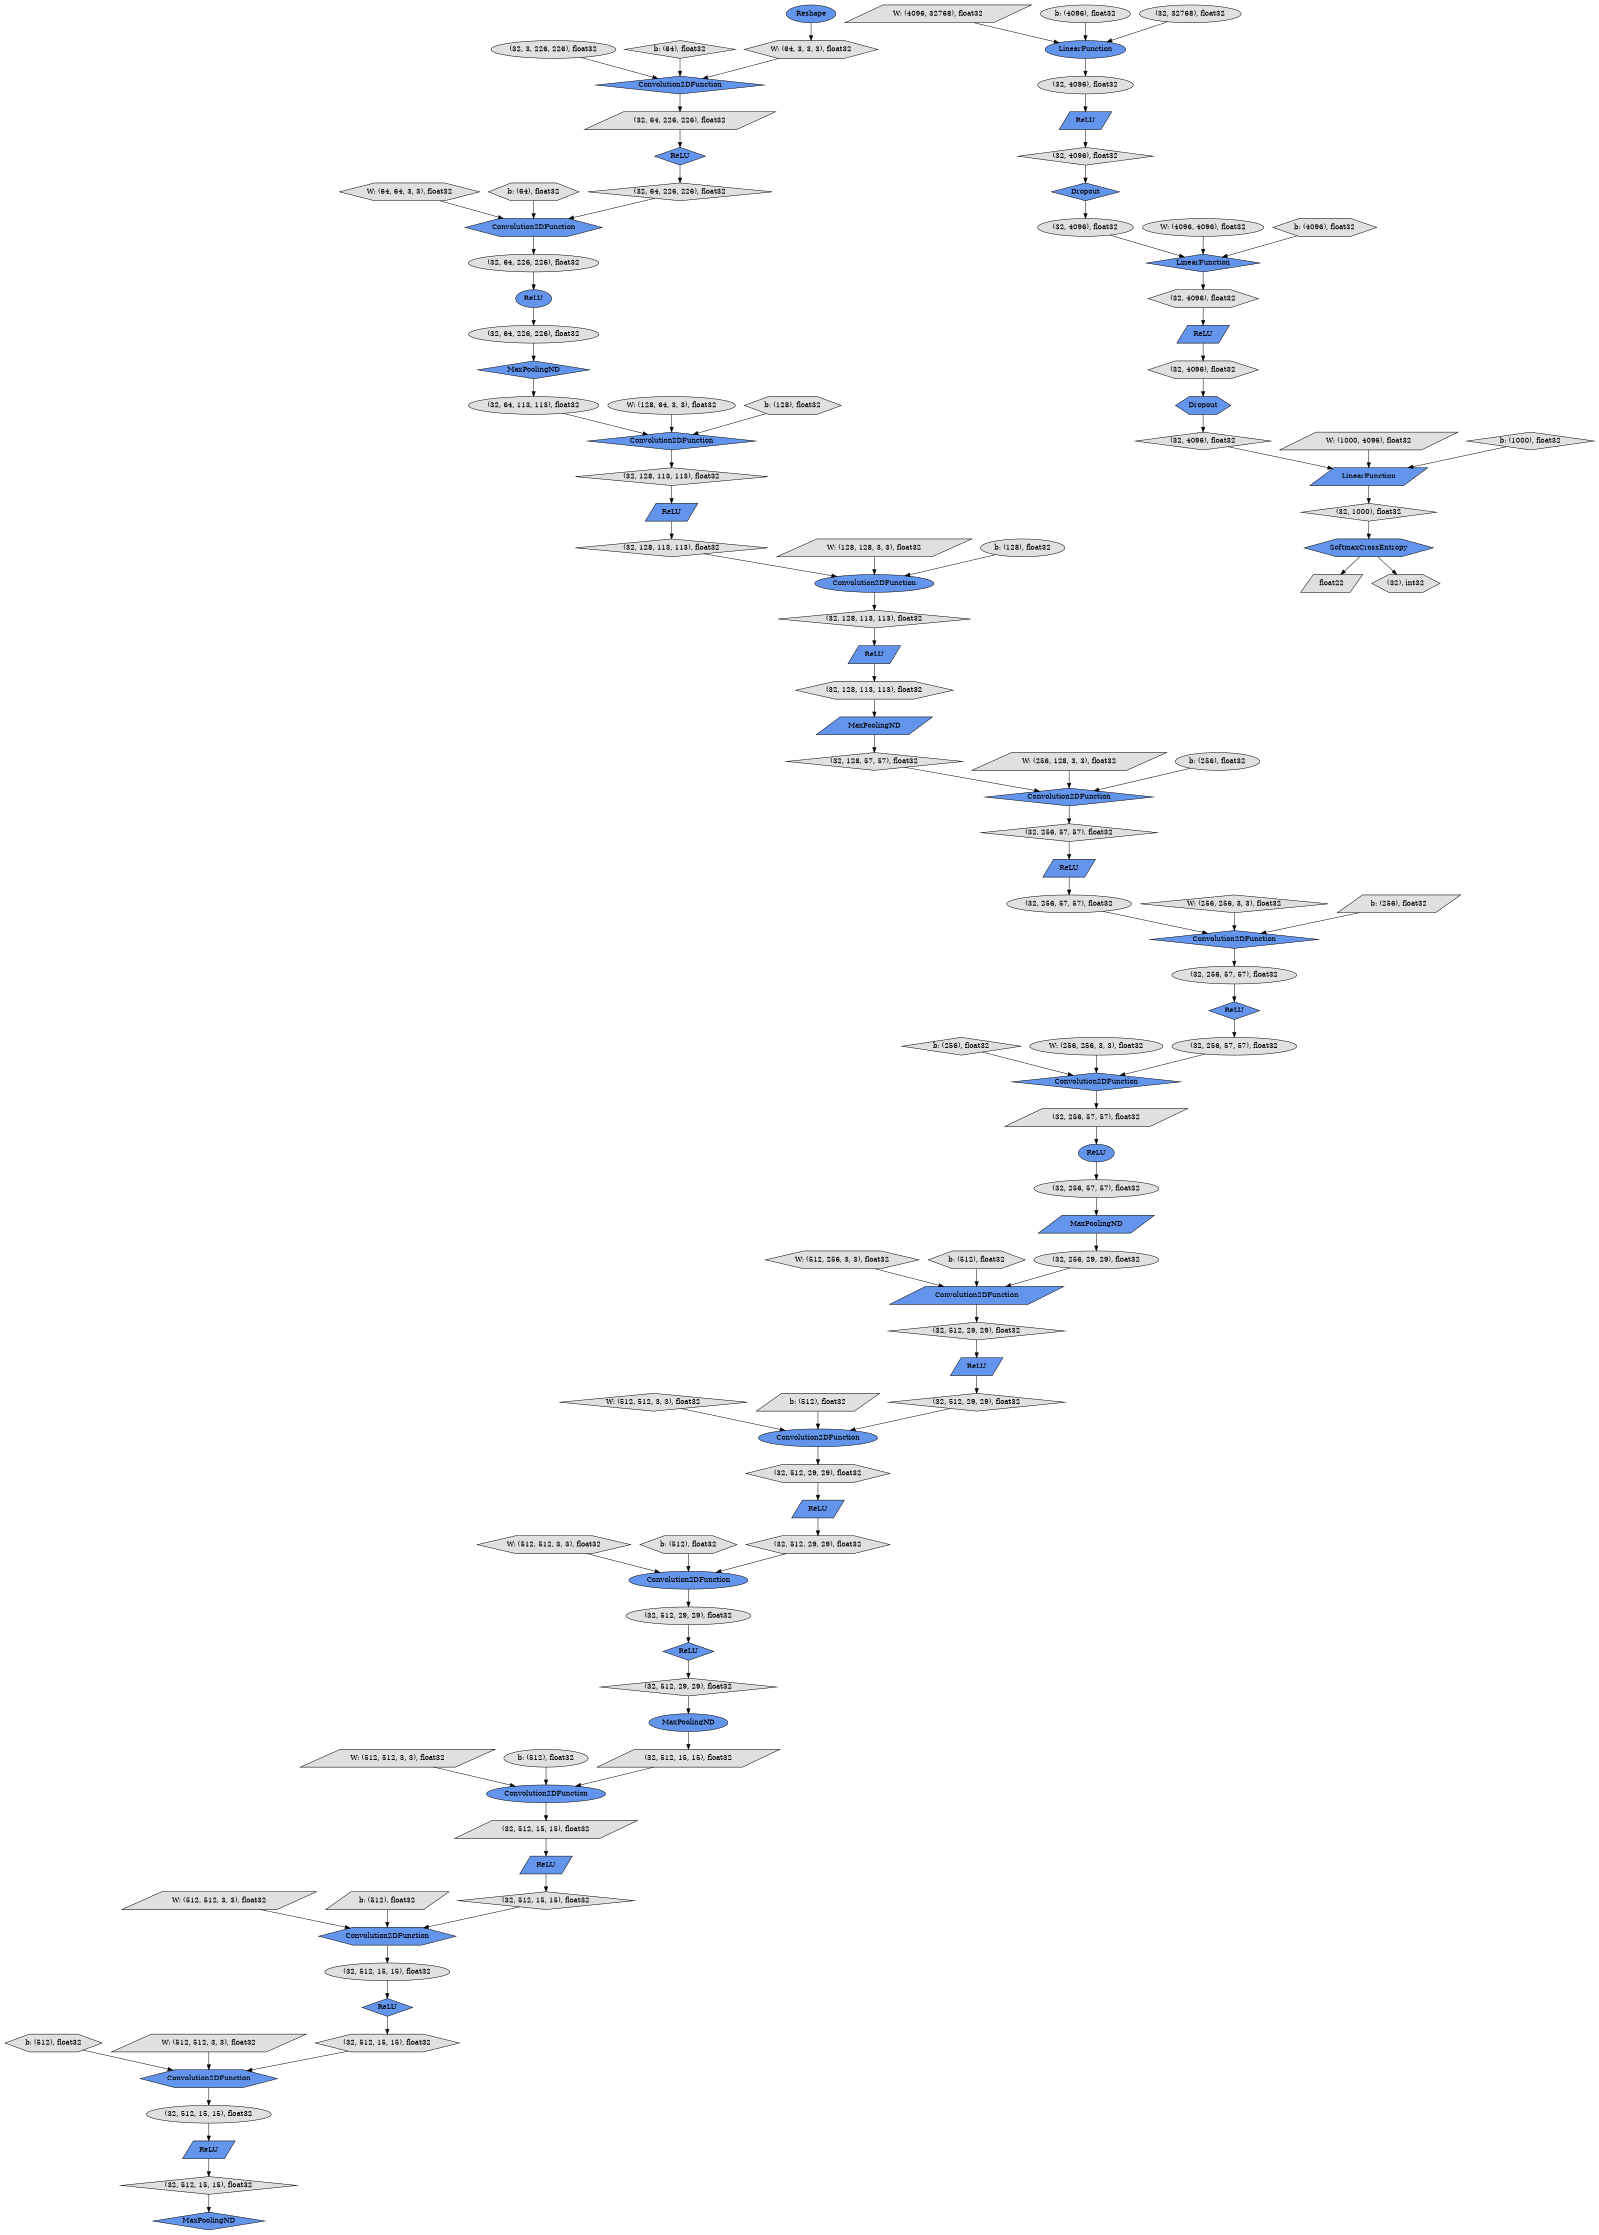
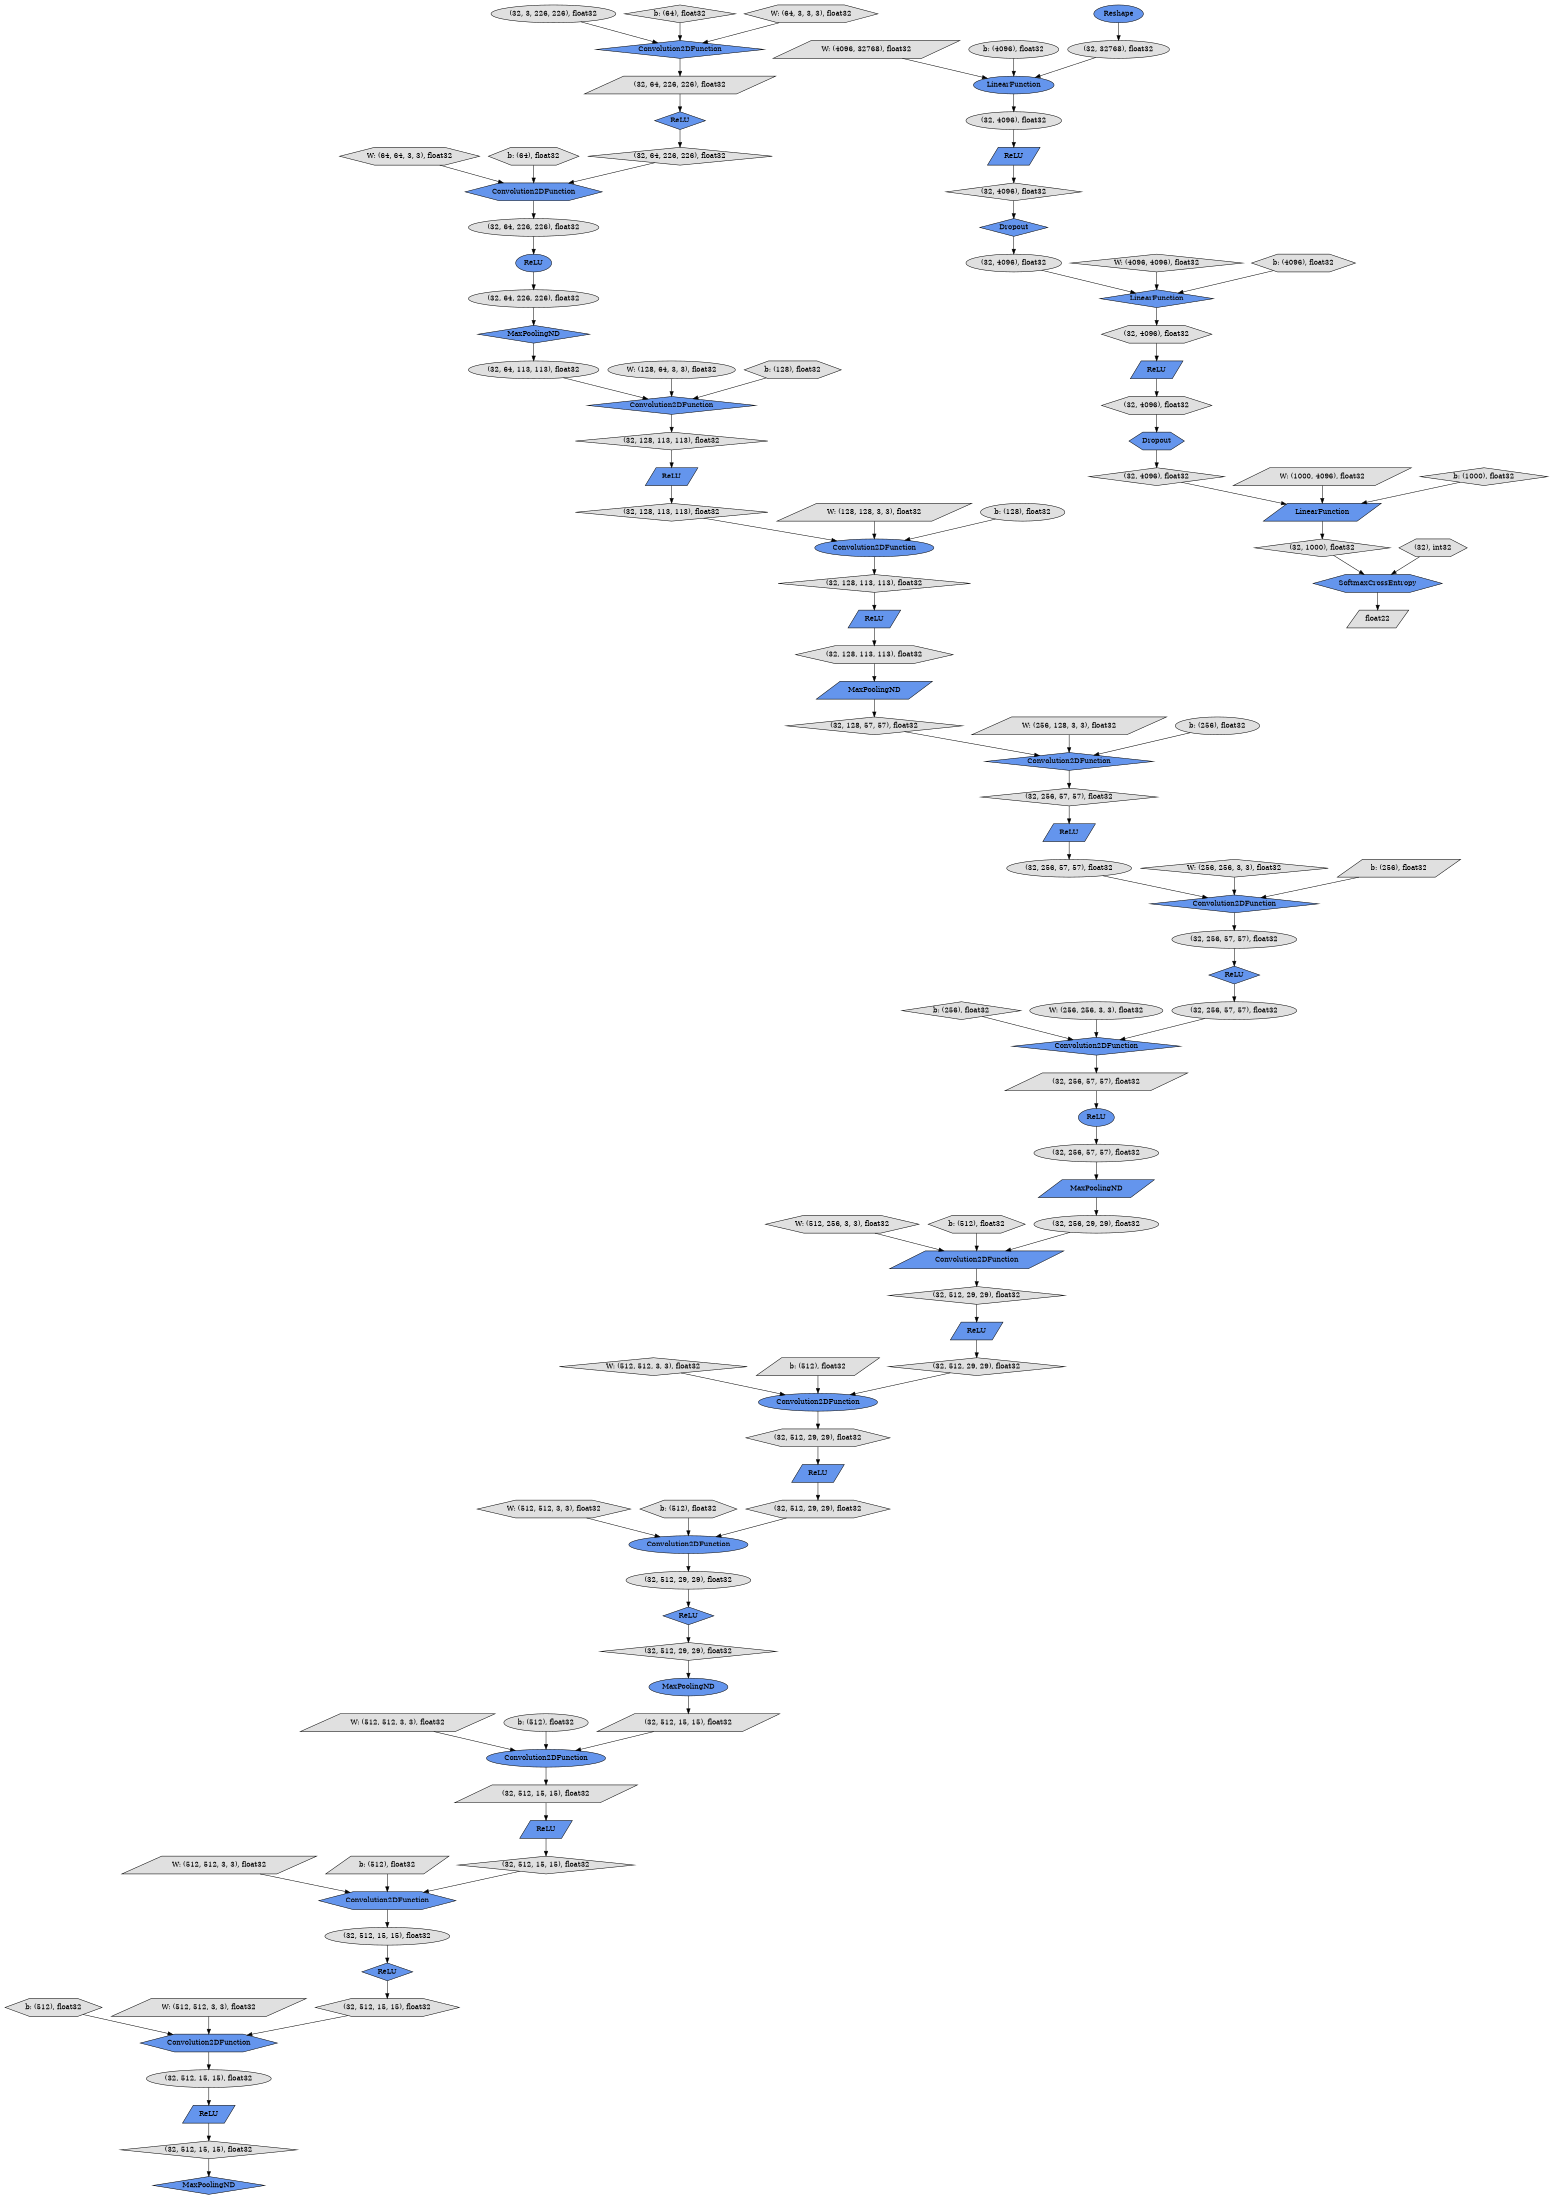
(811, 29) -> (1119, 29)
(1203, 227) -> (1157, 263)
(1386, 564) -> (1408, 564)
